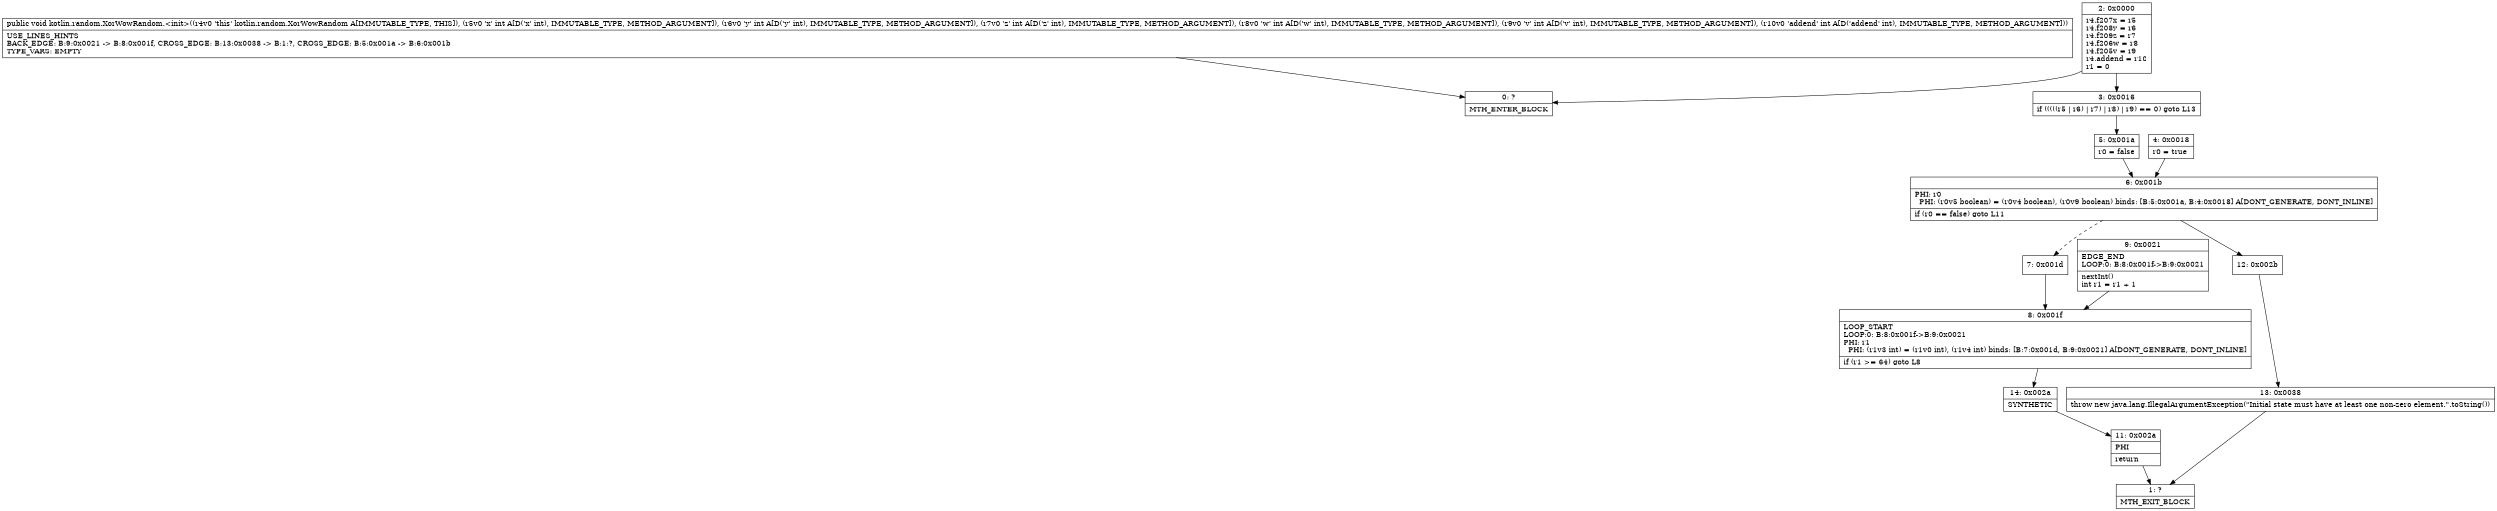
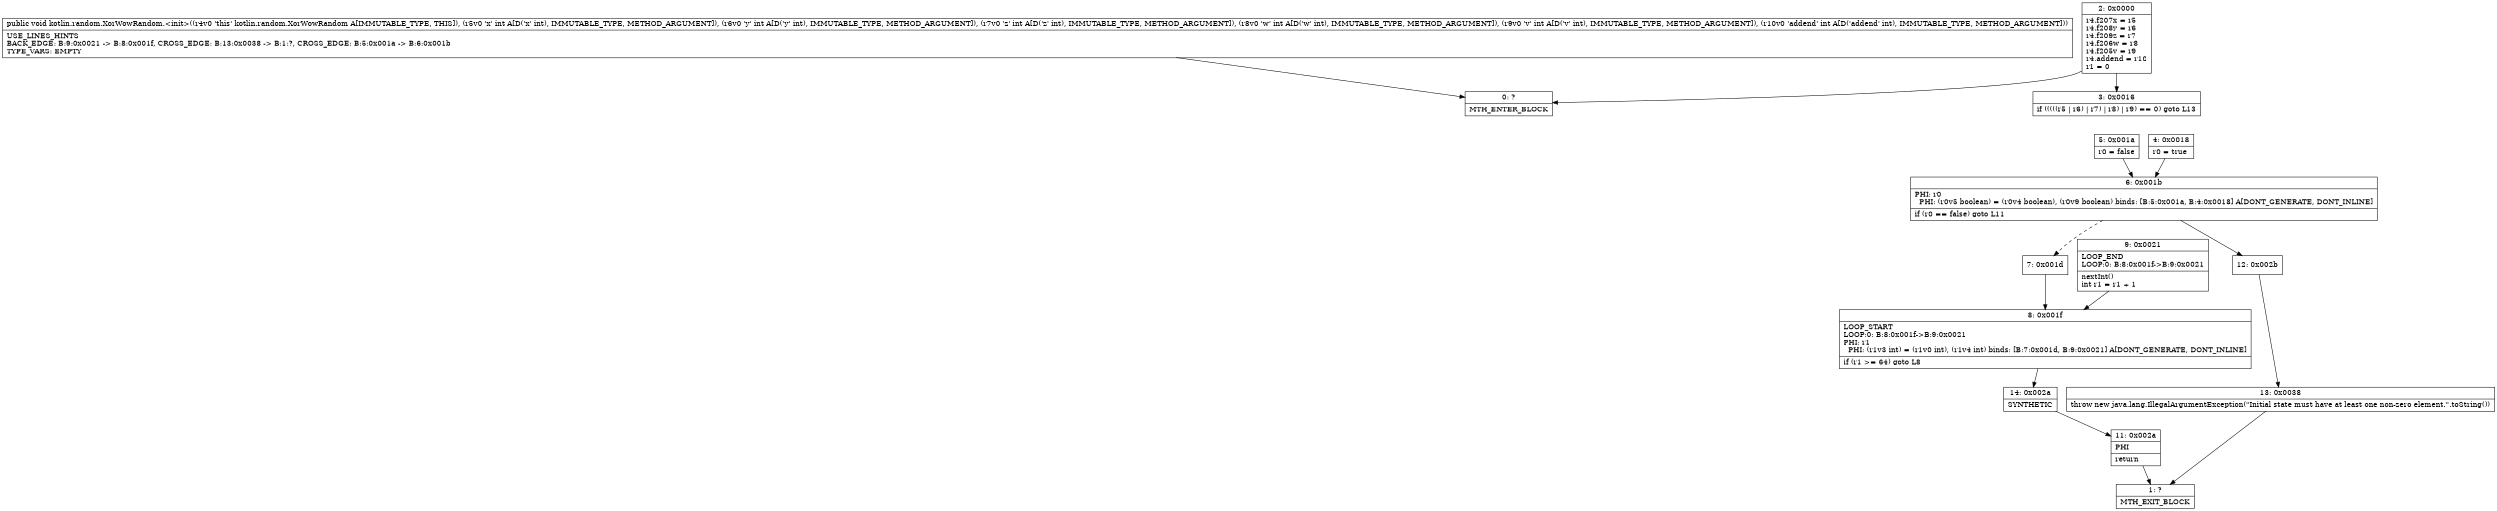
(2117, 123) -> none
(2103, 257) -> (2103, 257)
